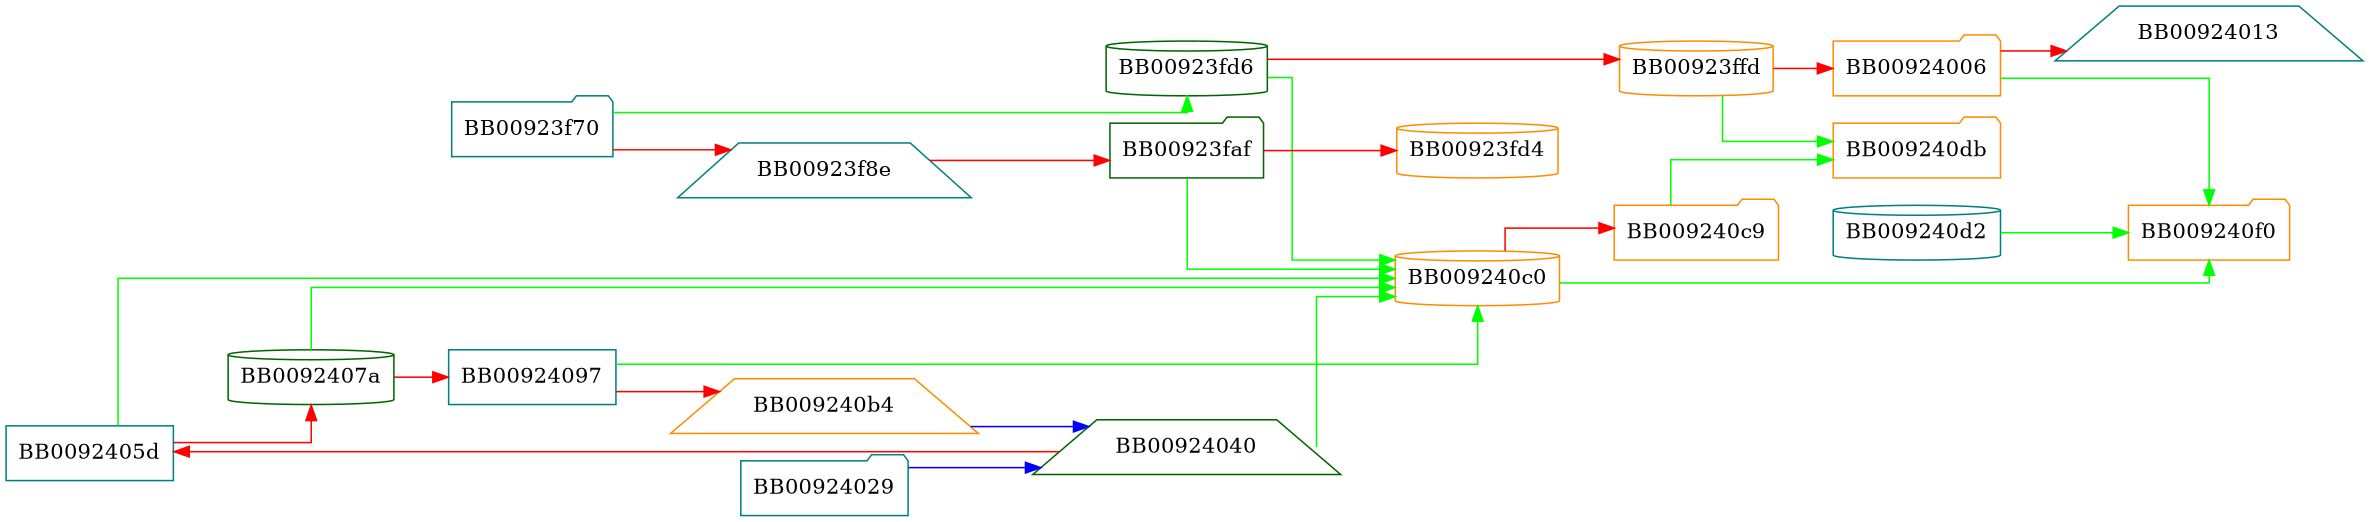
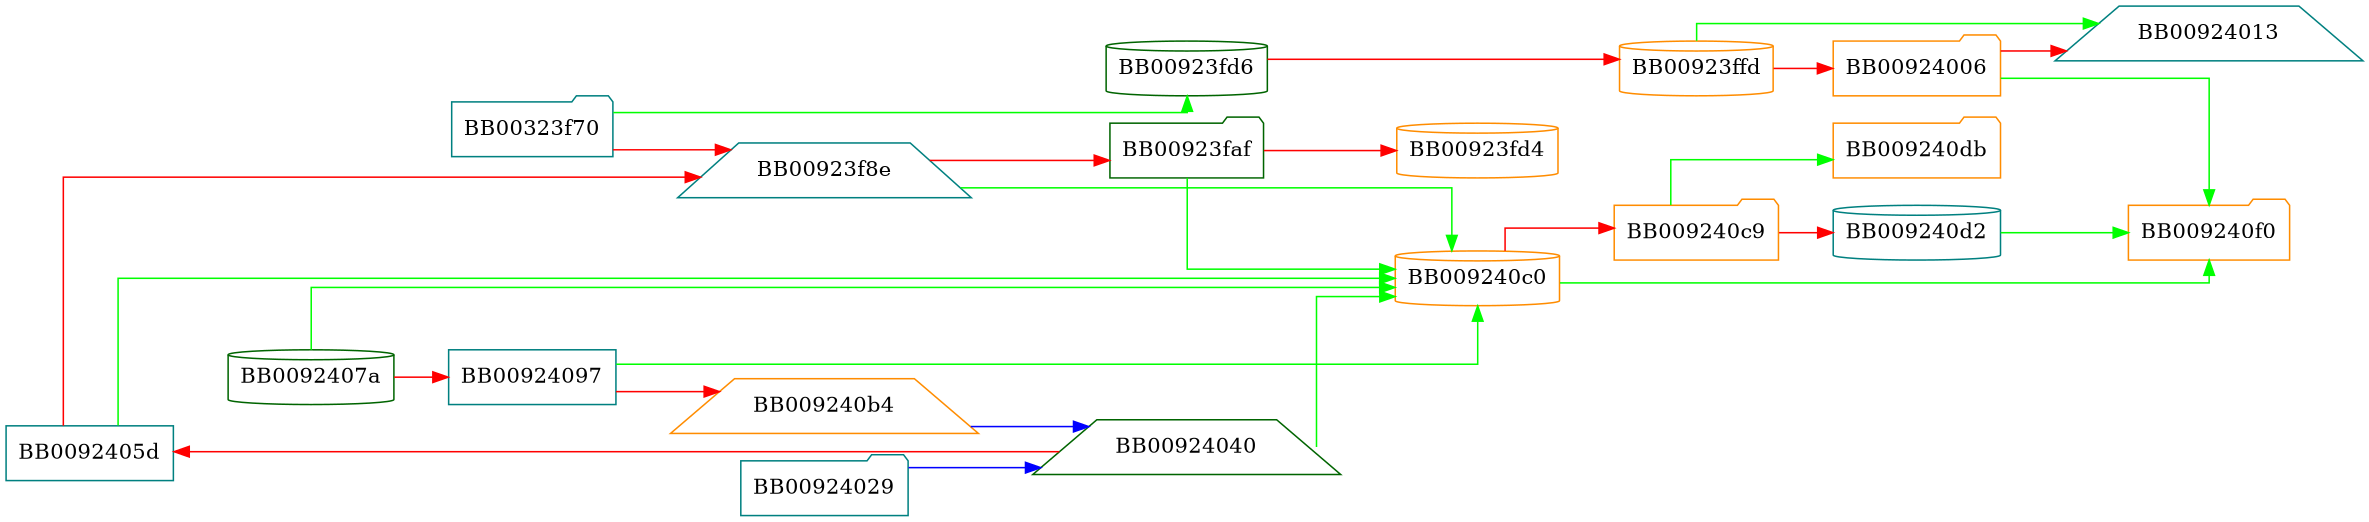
(532, 129) -> (532, 129)
(1747, 141) -> (1881, 24)
(1292, 200) -> (1230, 188)
none -> (1798, 233)
(253, 443) -> (250, 177)
